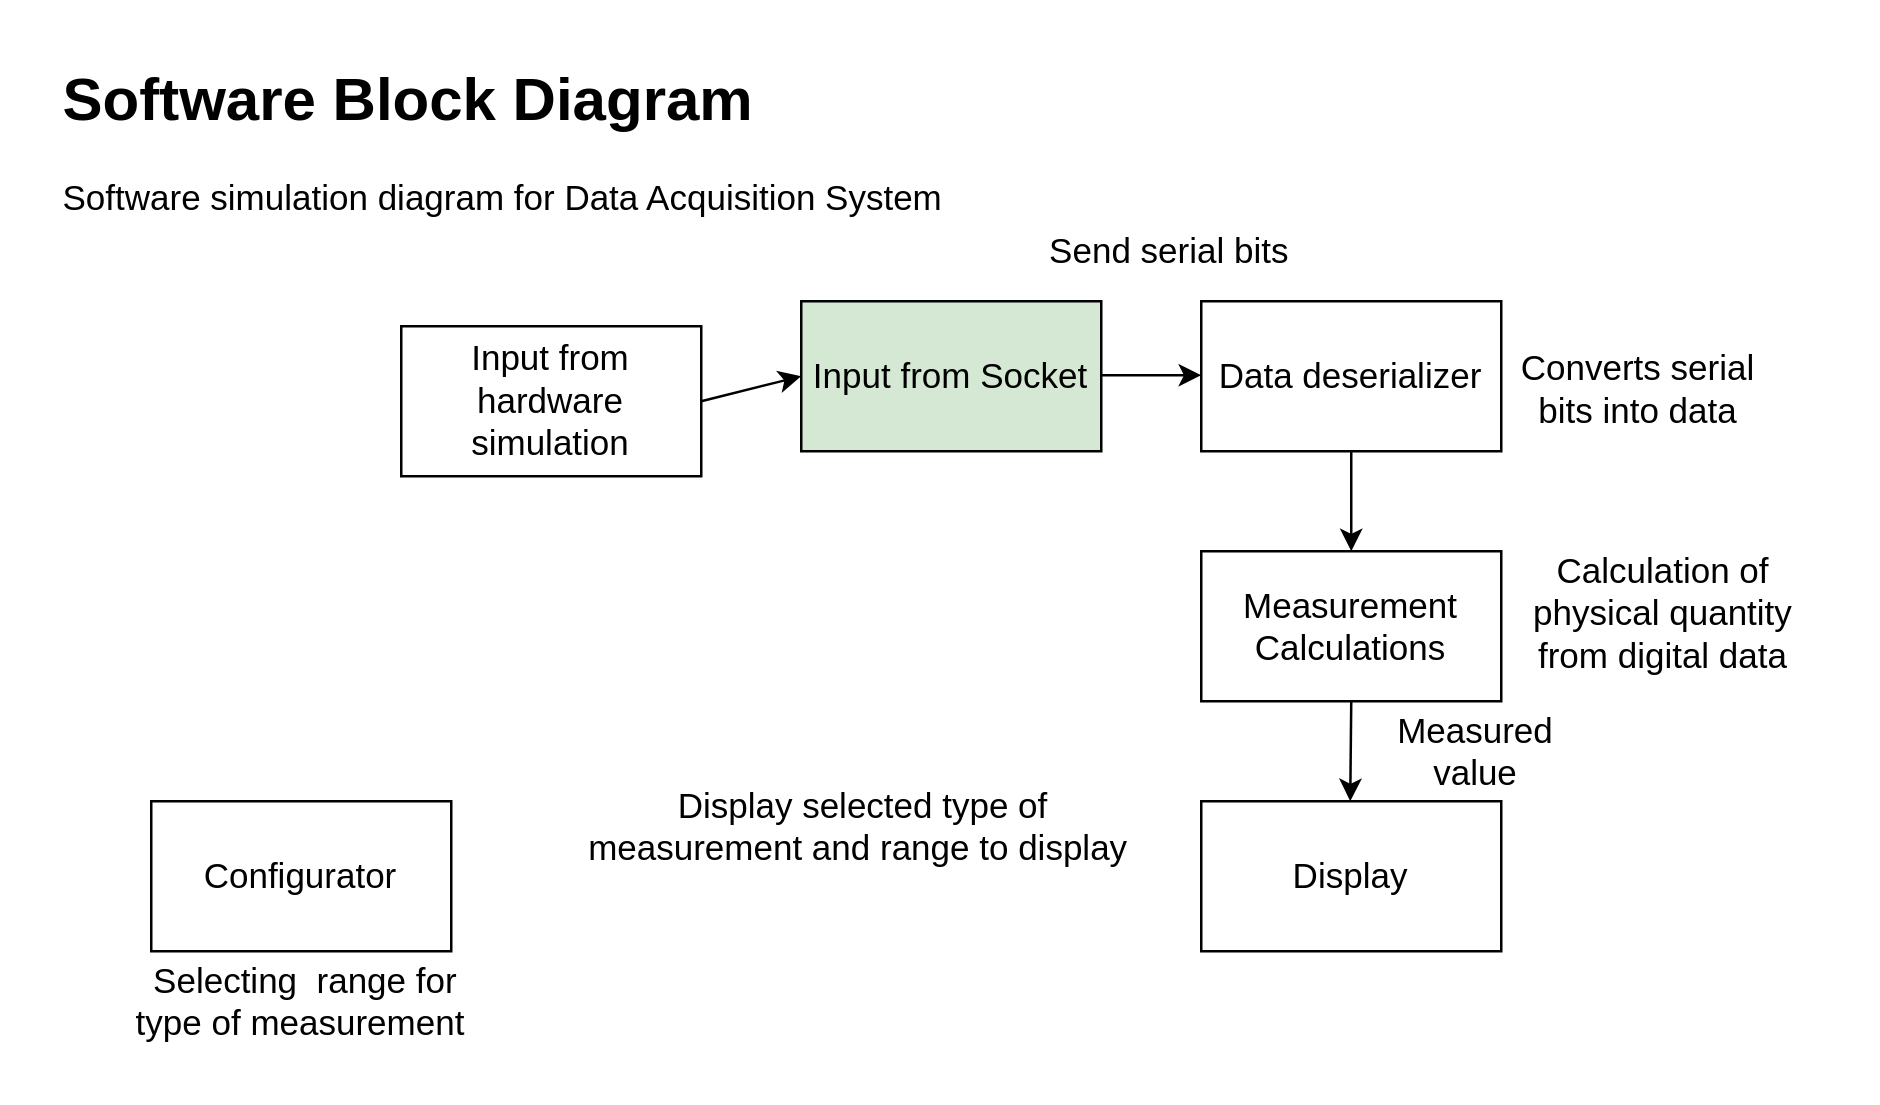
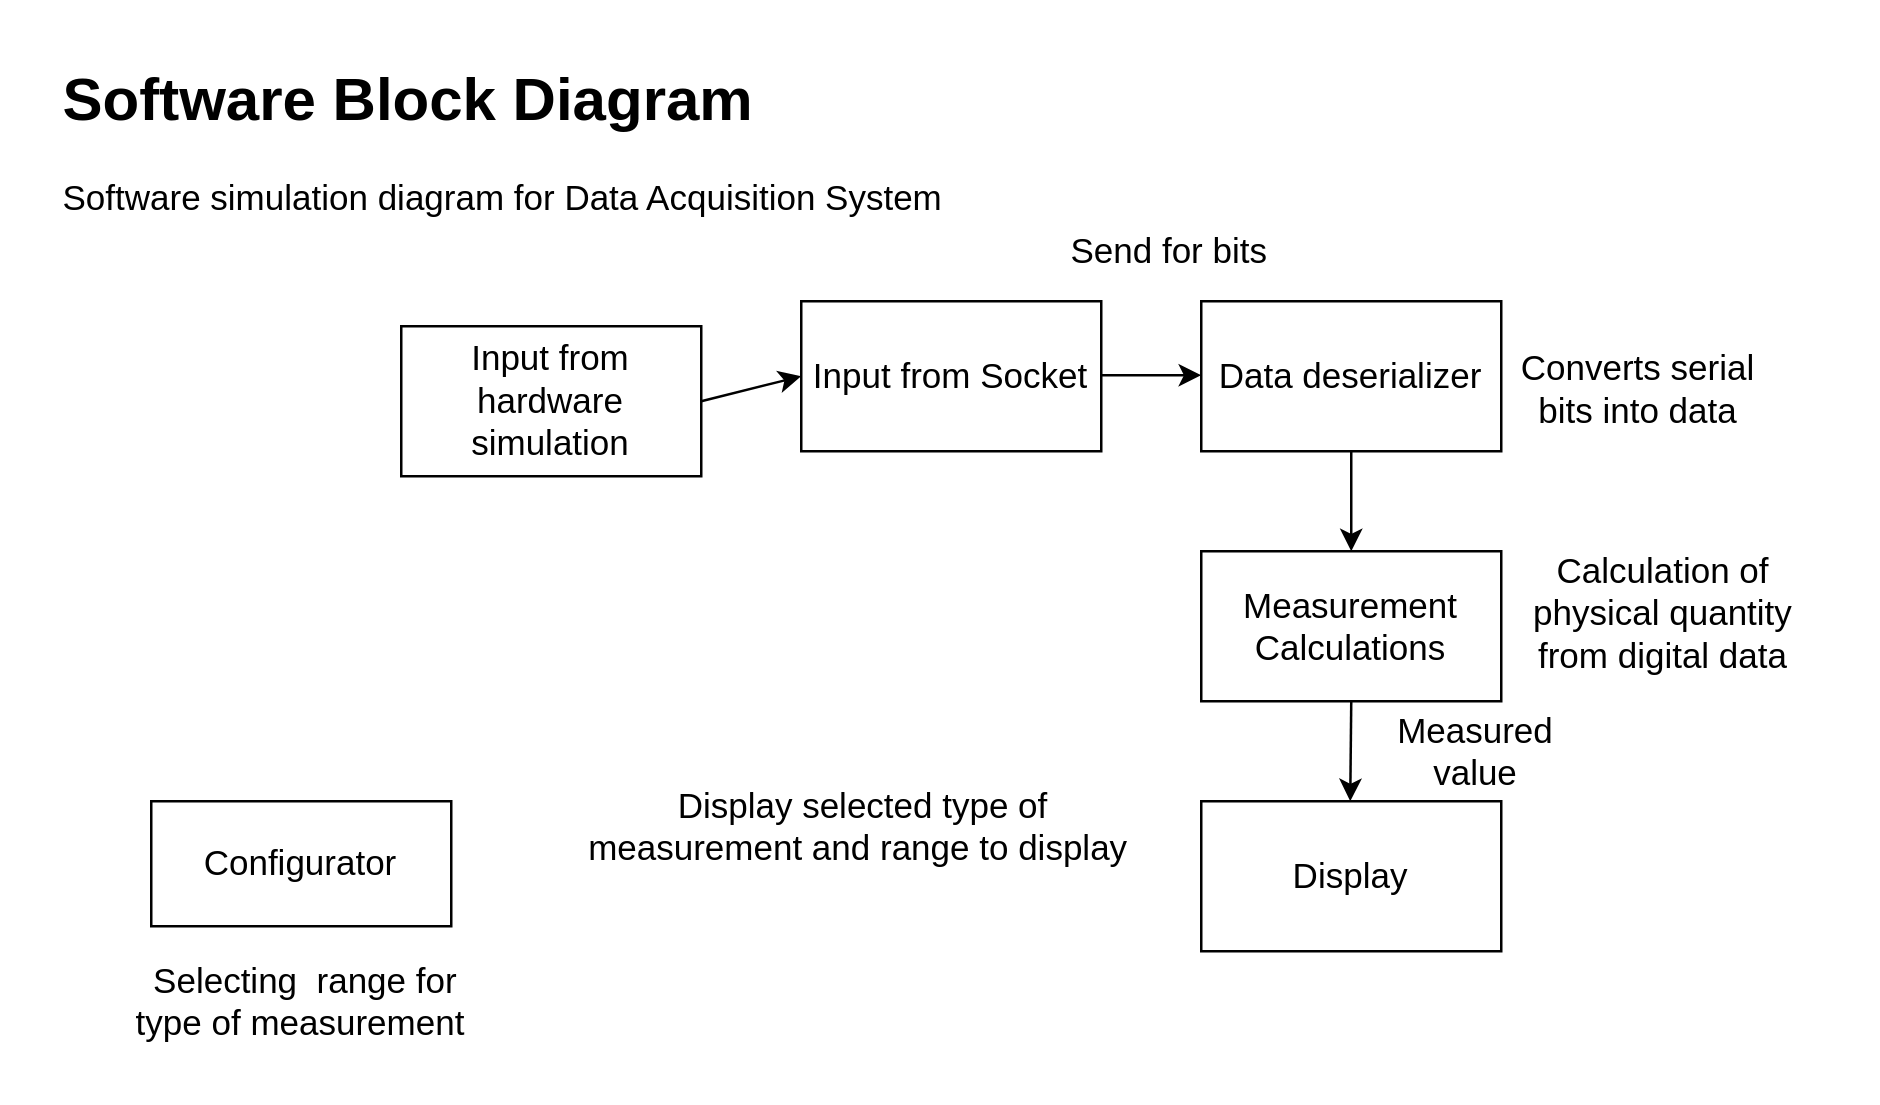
(1170, 251) -> (1170, 251)
(951, 376) -> (951, 376)
(301, 876) -> (301, 864)
